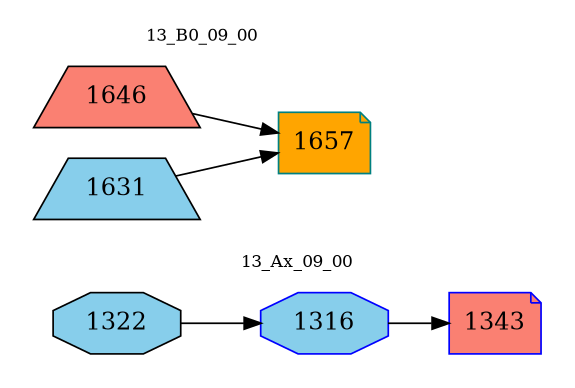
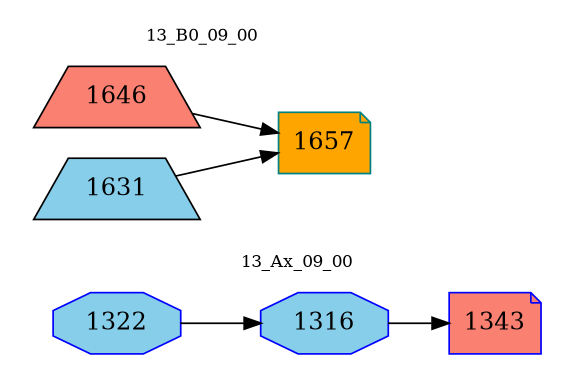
(117, 323) -> (117, 323)
